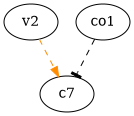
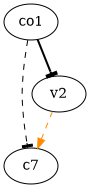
none -> (44, 56)
